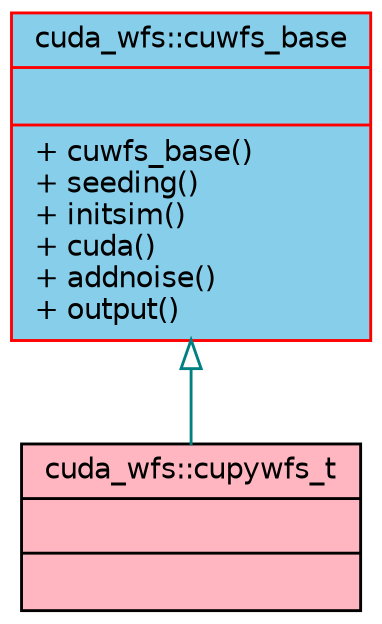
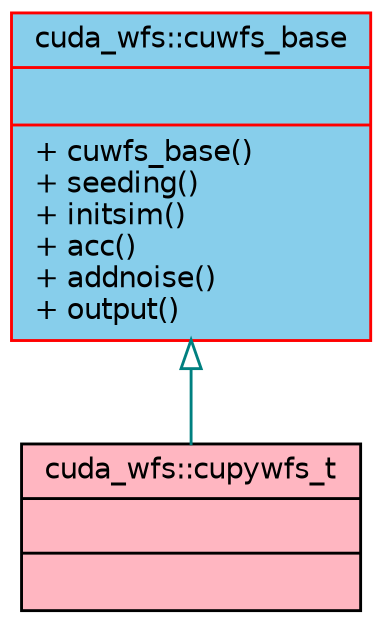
(96, 247) -> (86, 247)
